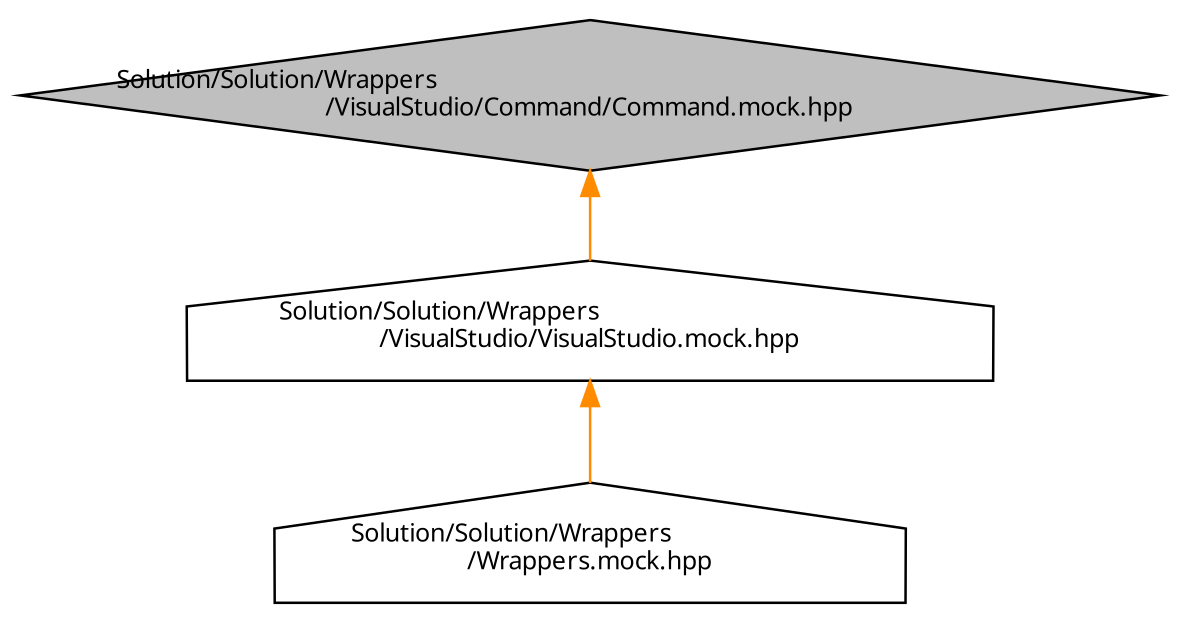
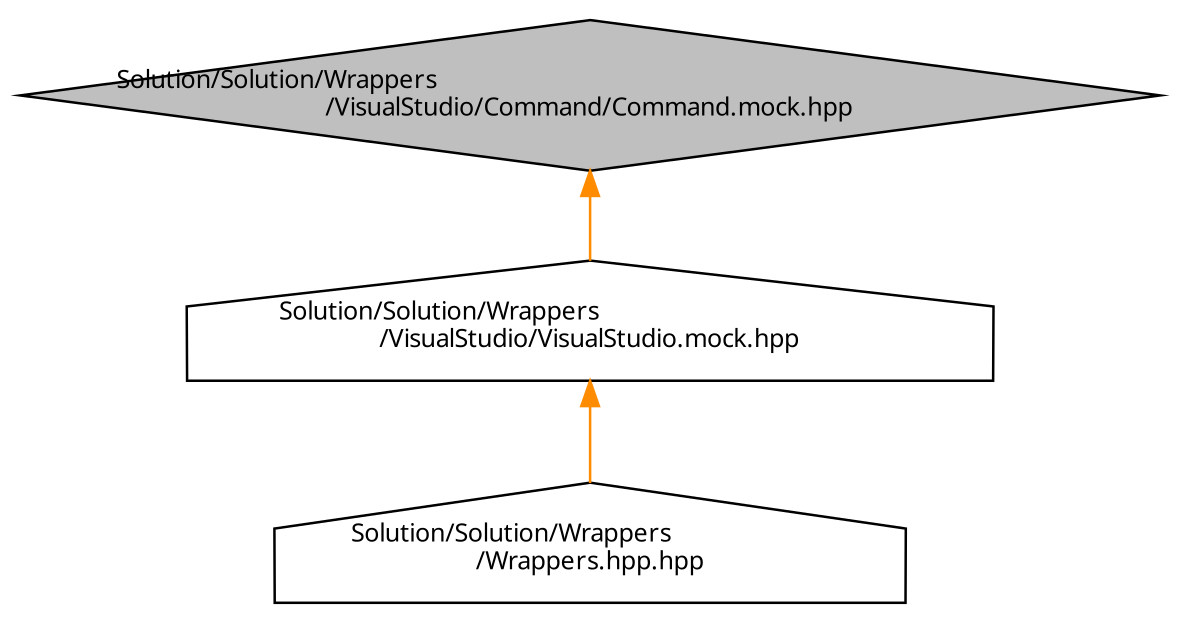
(590, 549) -> (590, 549)
